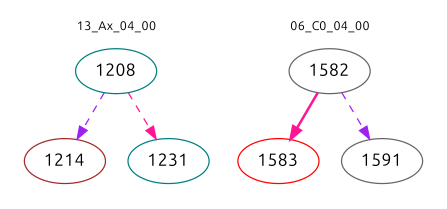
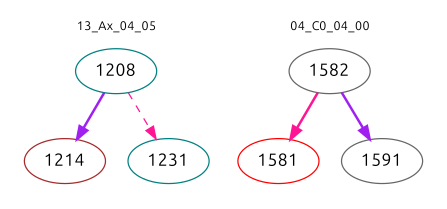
(117, 27) -> (117, 27)
(330, 27) -> (330, 27)
(94, 110) -> (94, 110)
(352, 110) -> (352, 110)
(278, 161) -> (278, 161)
